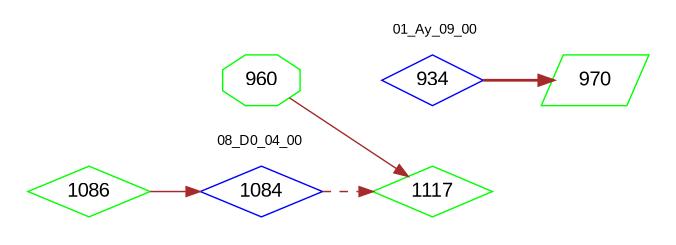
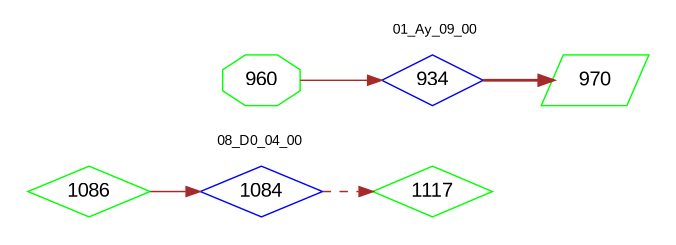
(348, 137) -> (334, 80)
